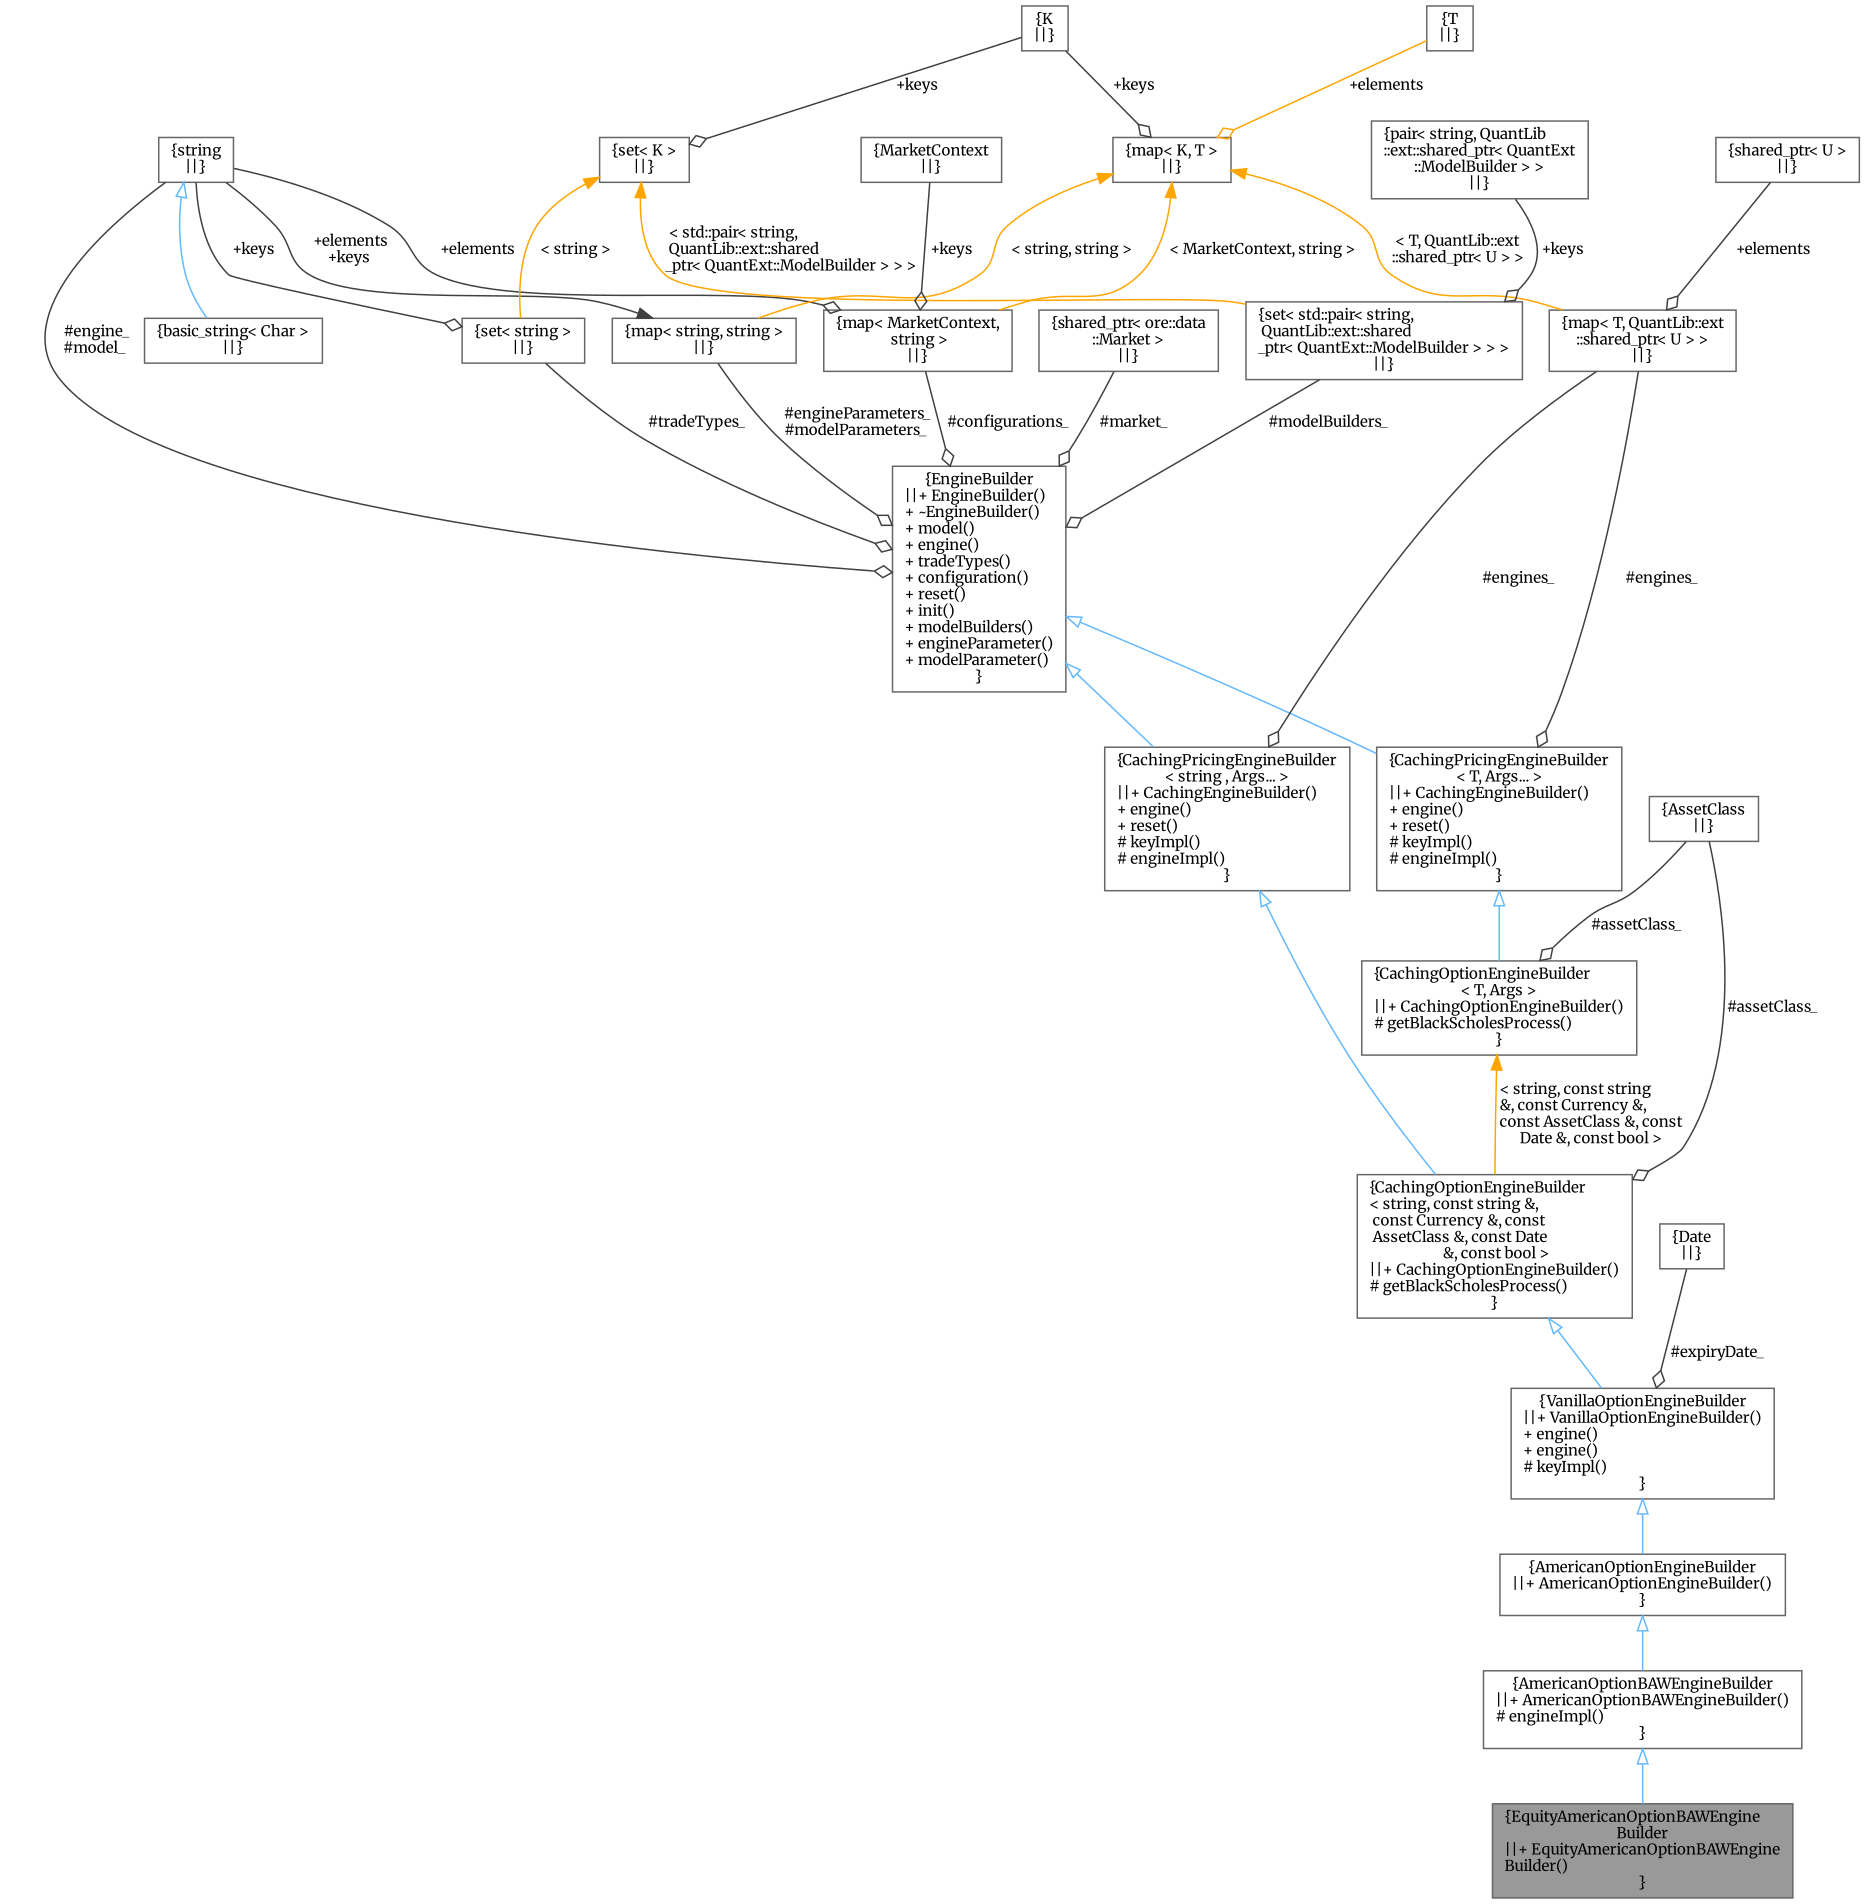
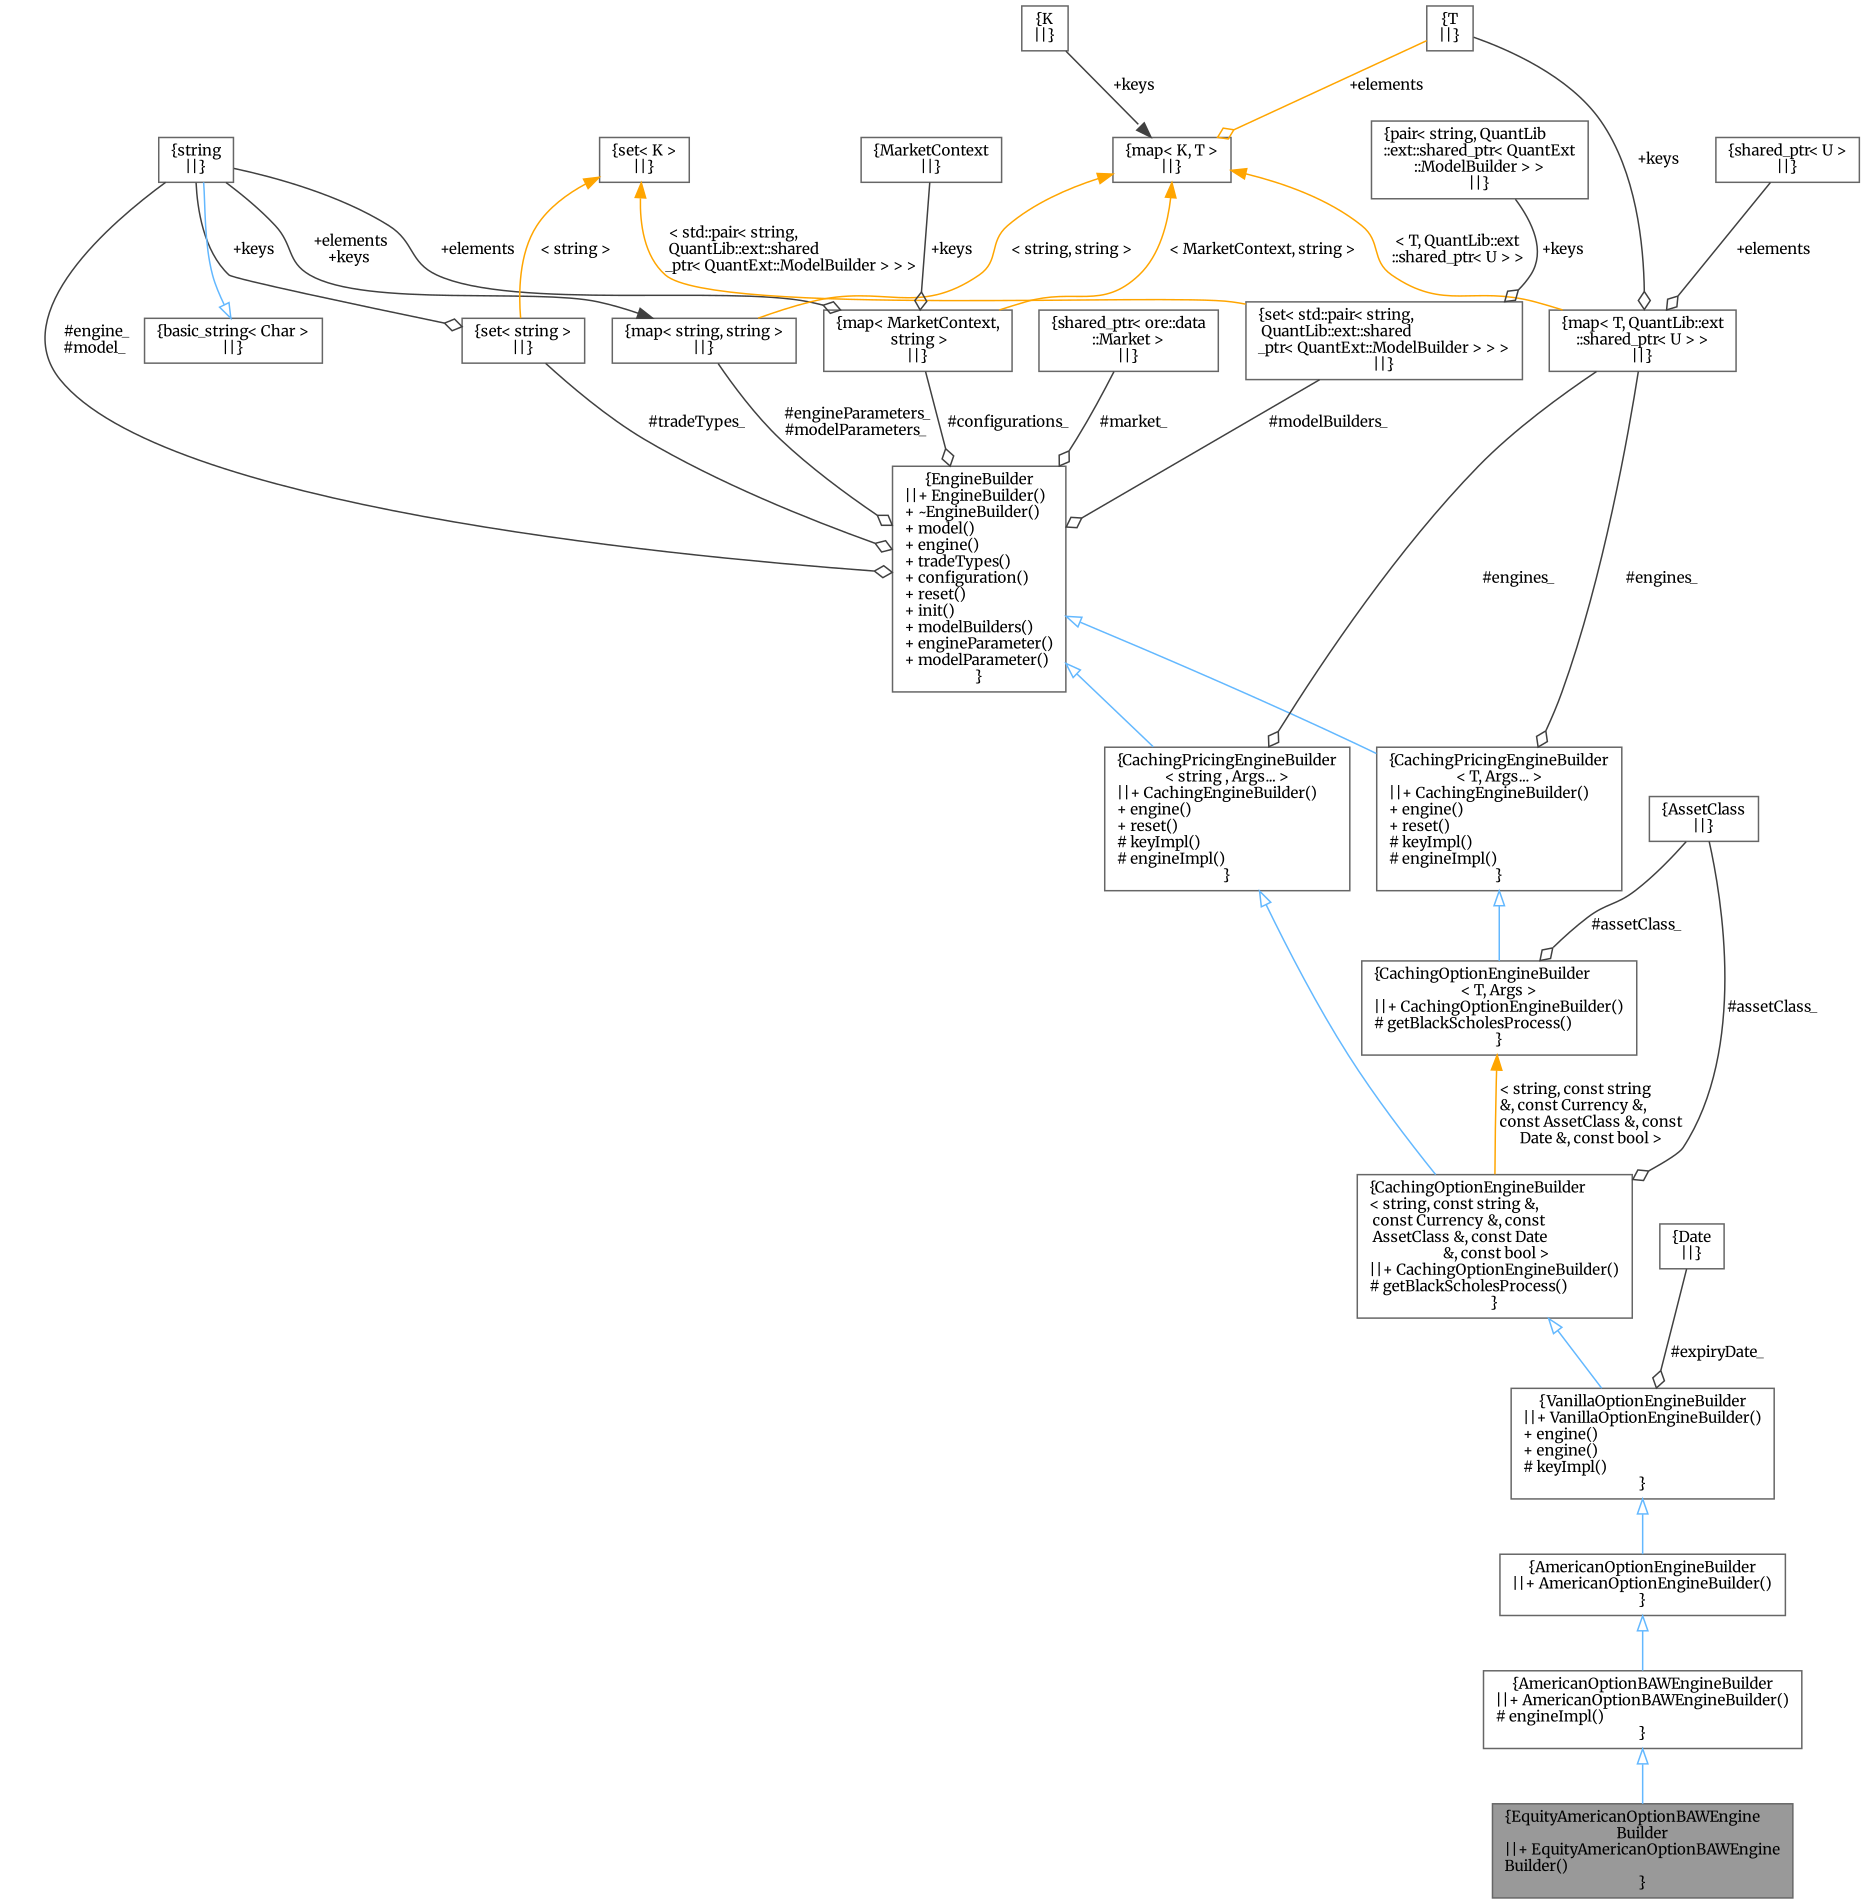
(864, 88) -> none
(1102, 88) -> (1102, 88)
none -> (1607, 131)
(183, 261) -> (211, 270)
